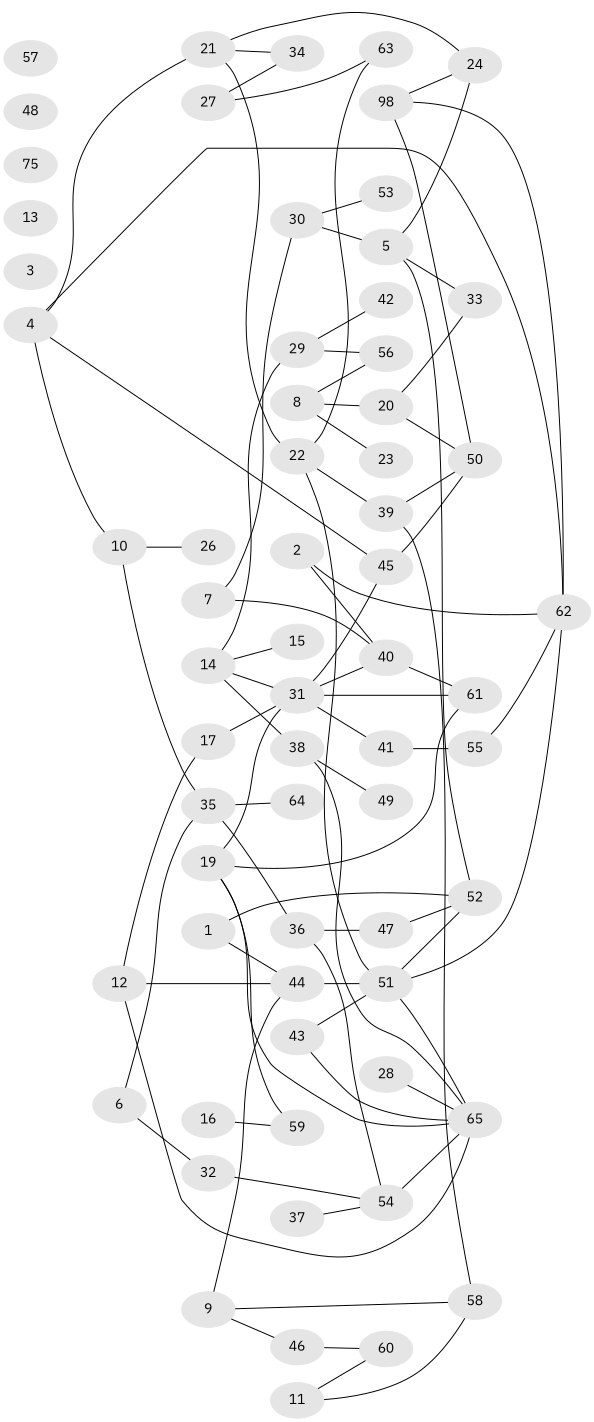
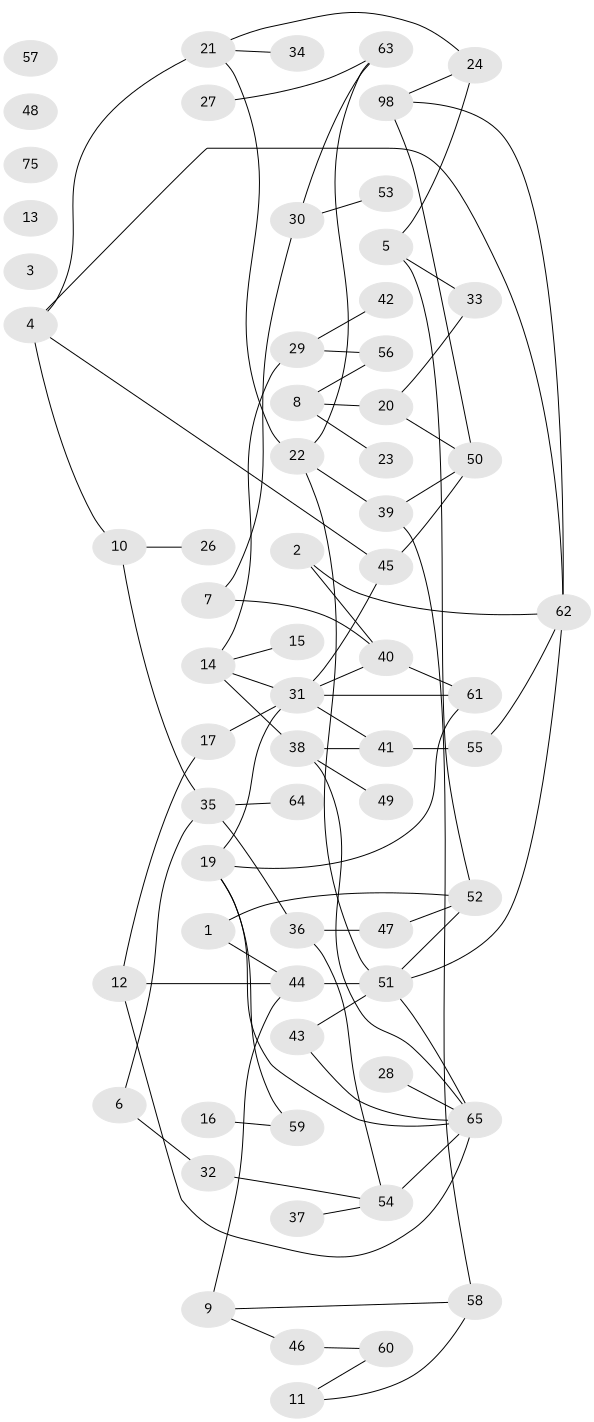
(253, 78) -> none
(346, 235) -> (331, 130)
none -> (342, 749)
